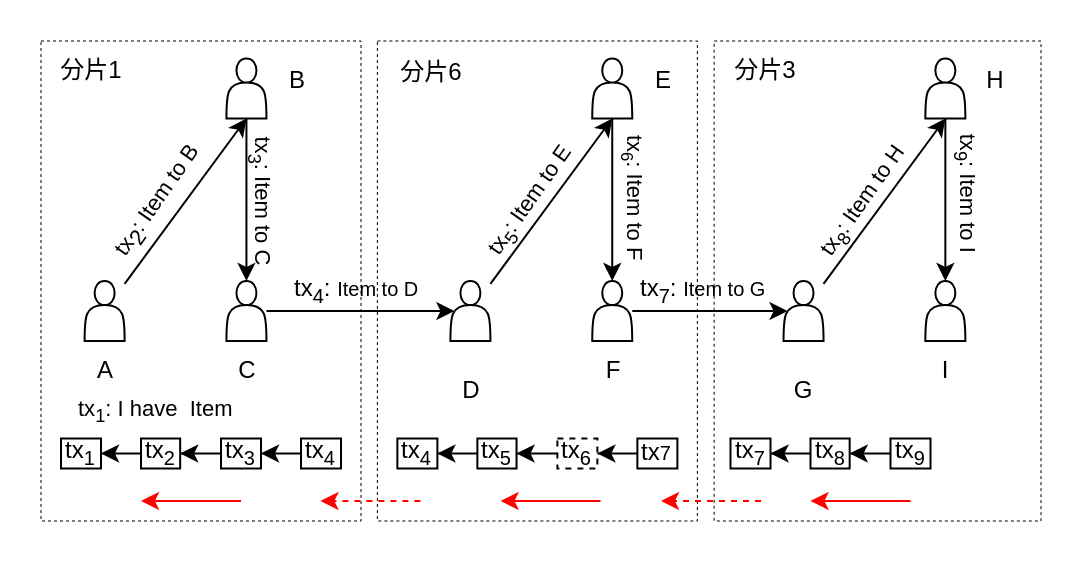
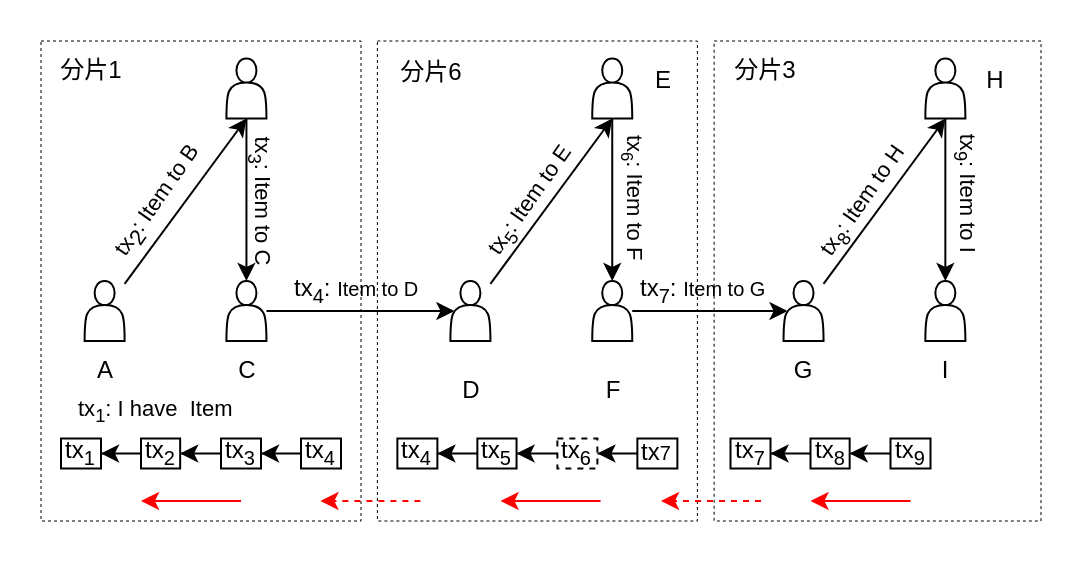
(296, 81) -> none
(612, 371) -> (612, 391)
(804, 391) -> (804, 371)
